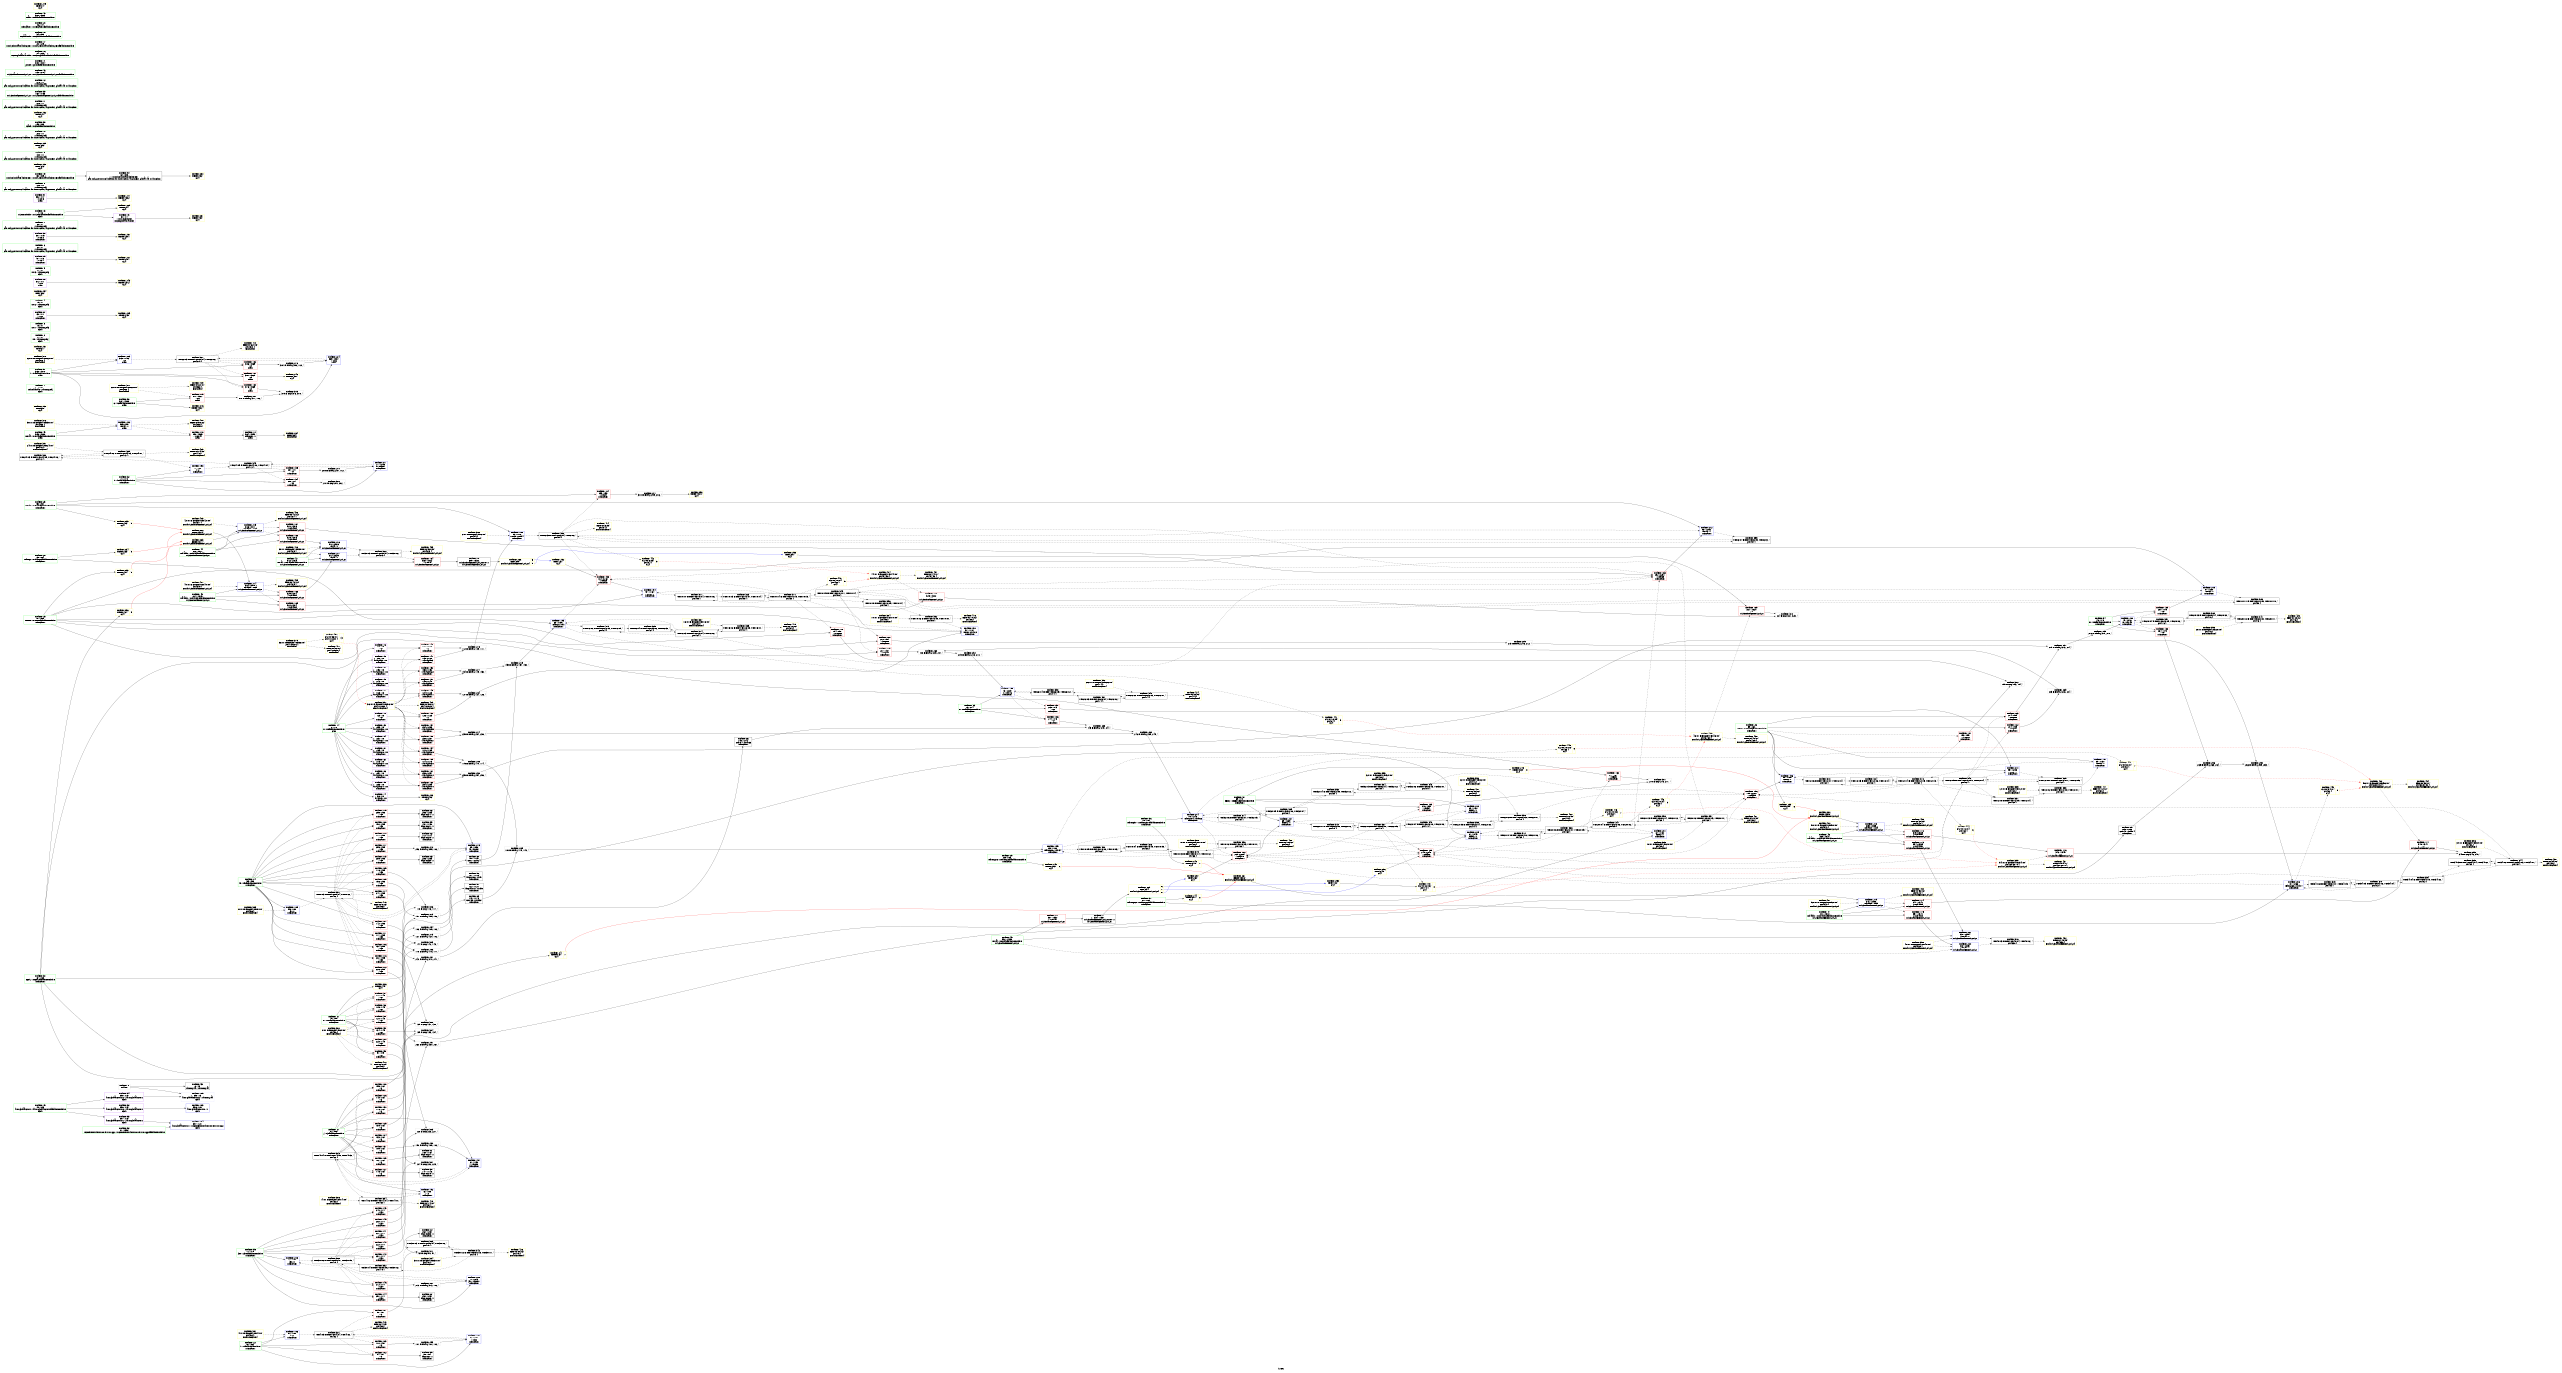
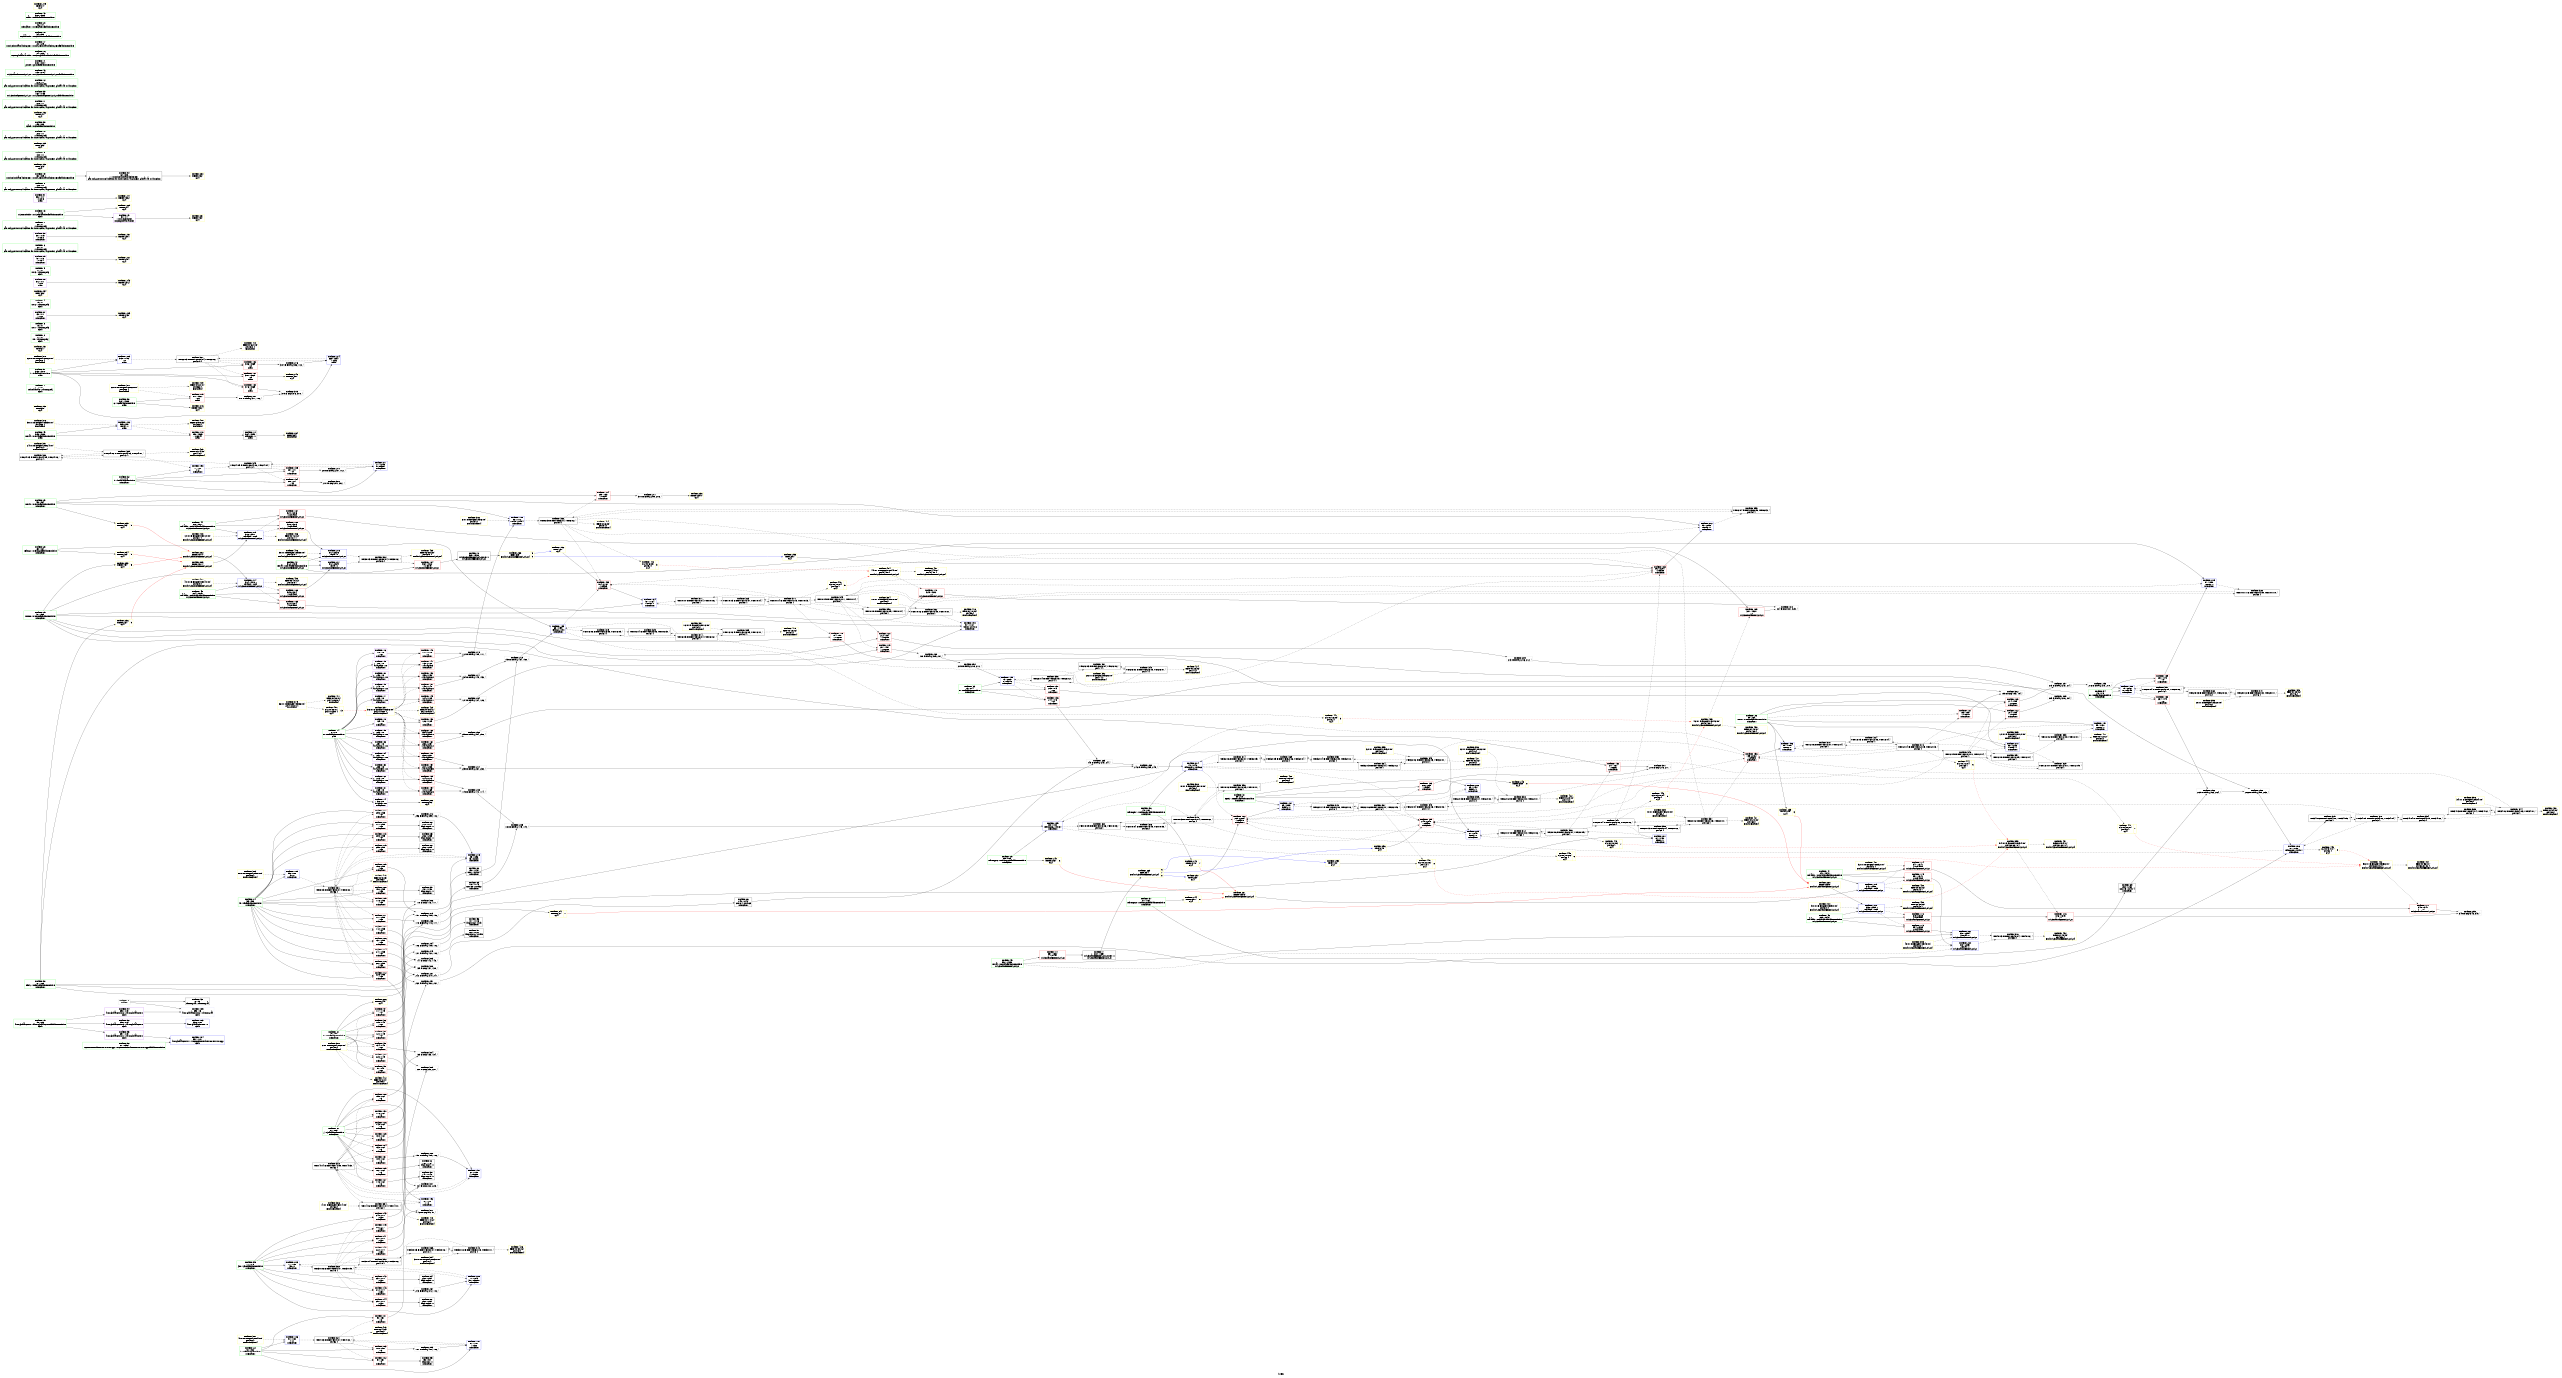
(1849, 903) -> (1895, 866)
